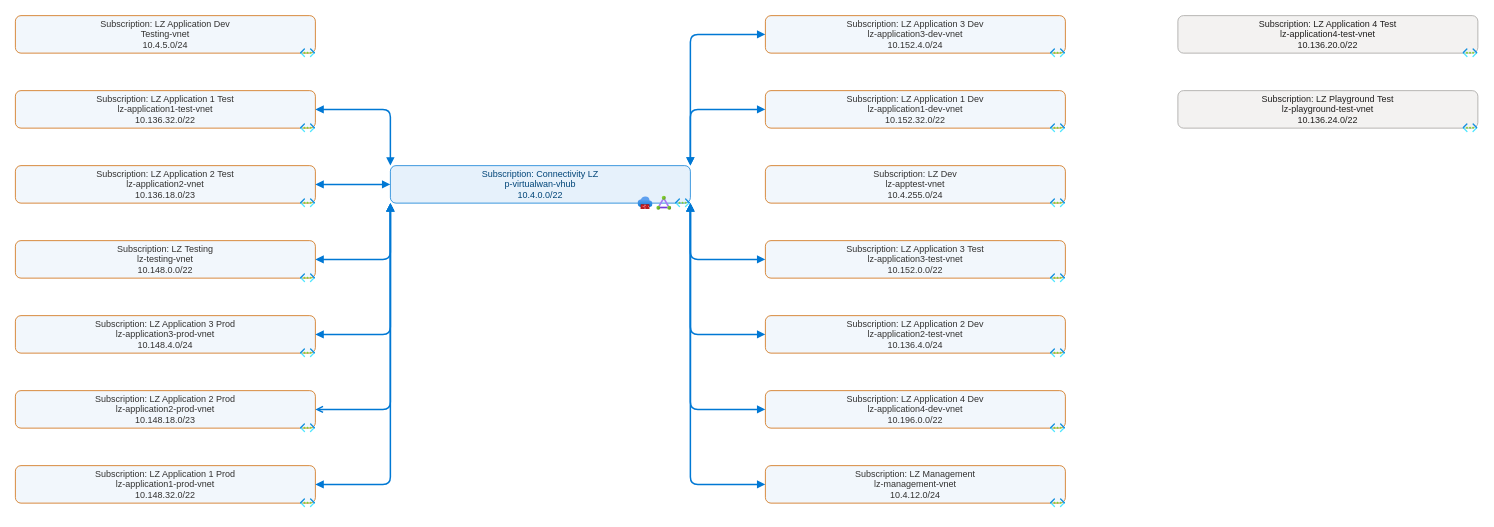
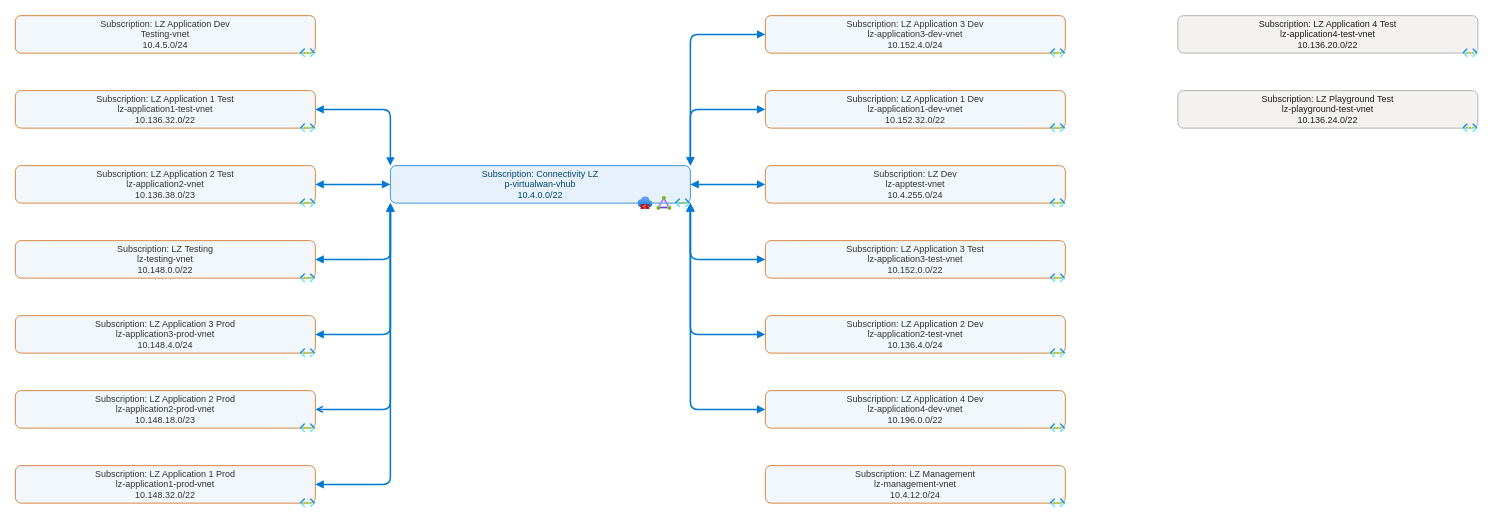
(165, 184) -> (165, 184)
none -> (727, 184)
(690, 477) -> none
